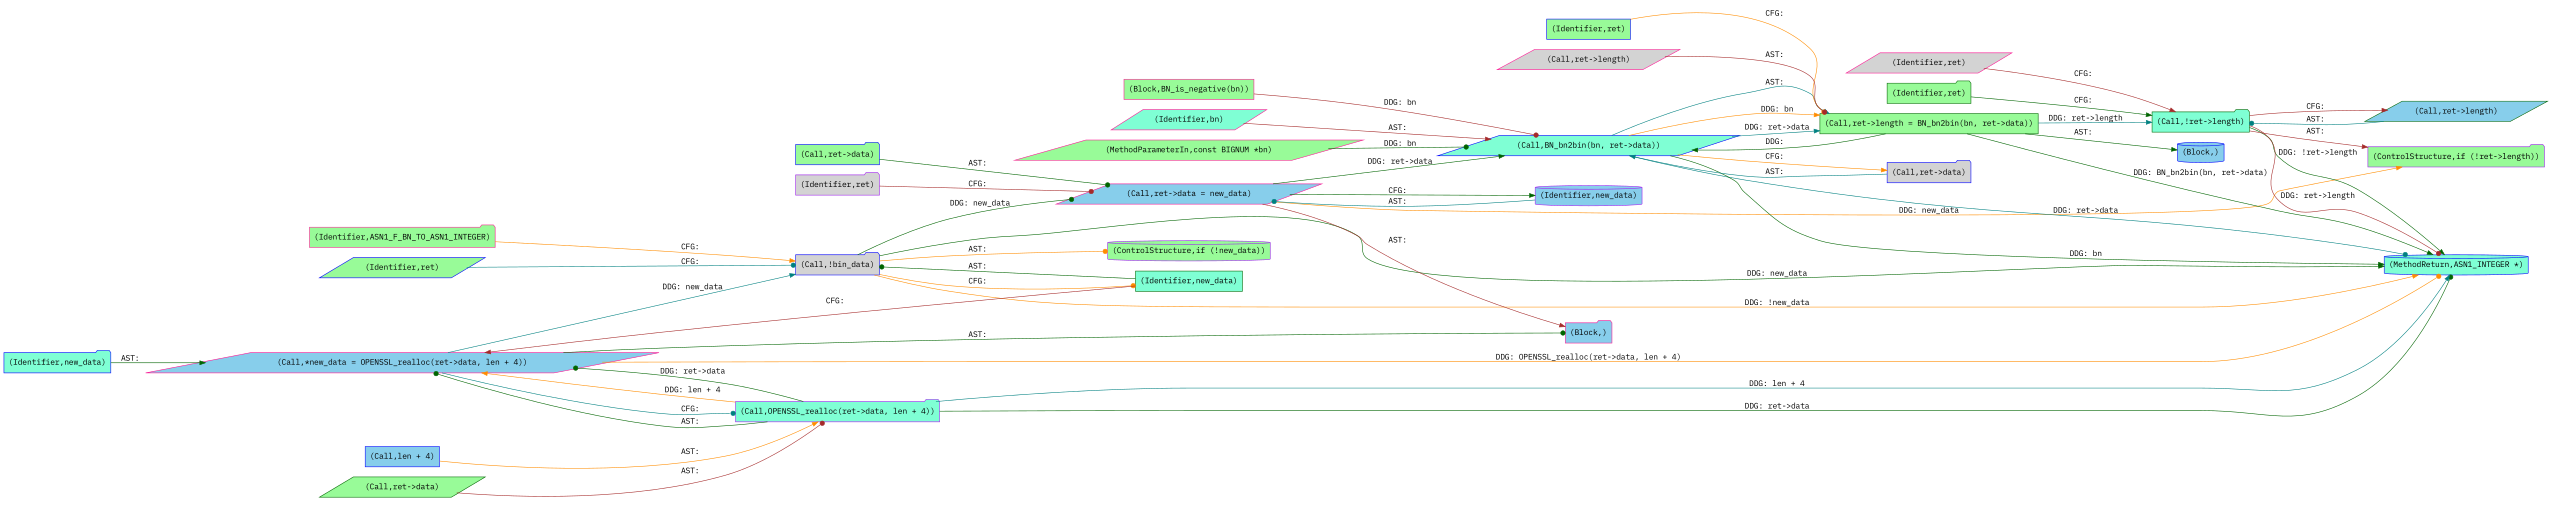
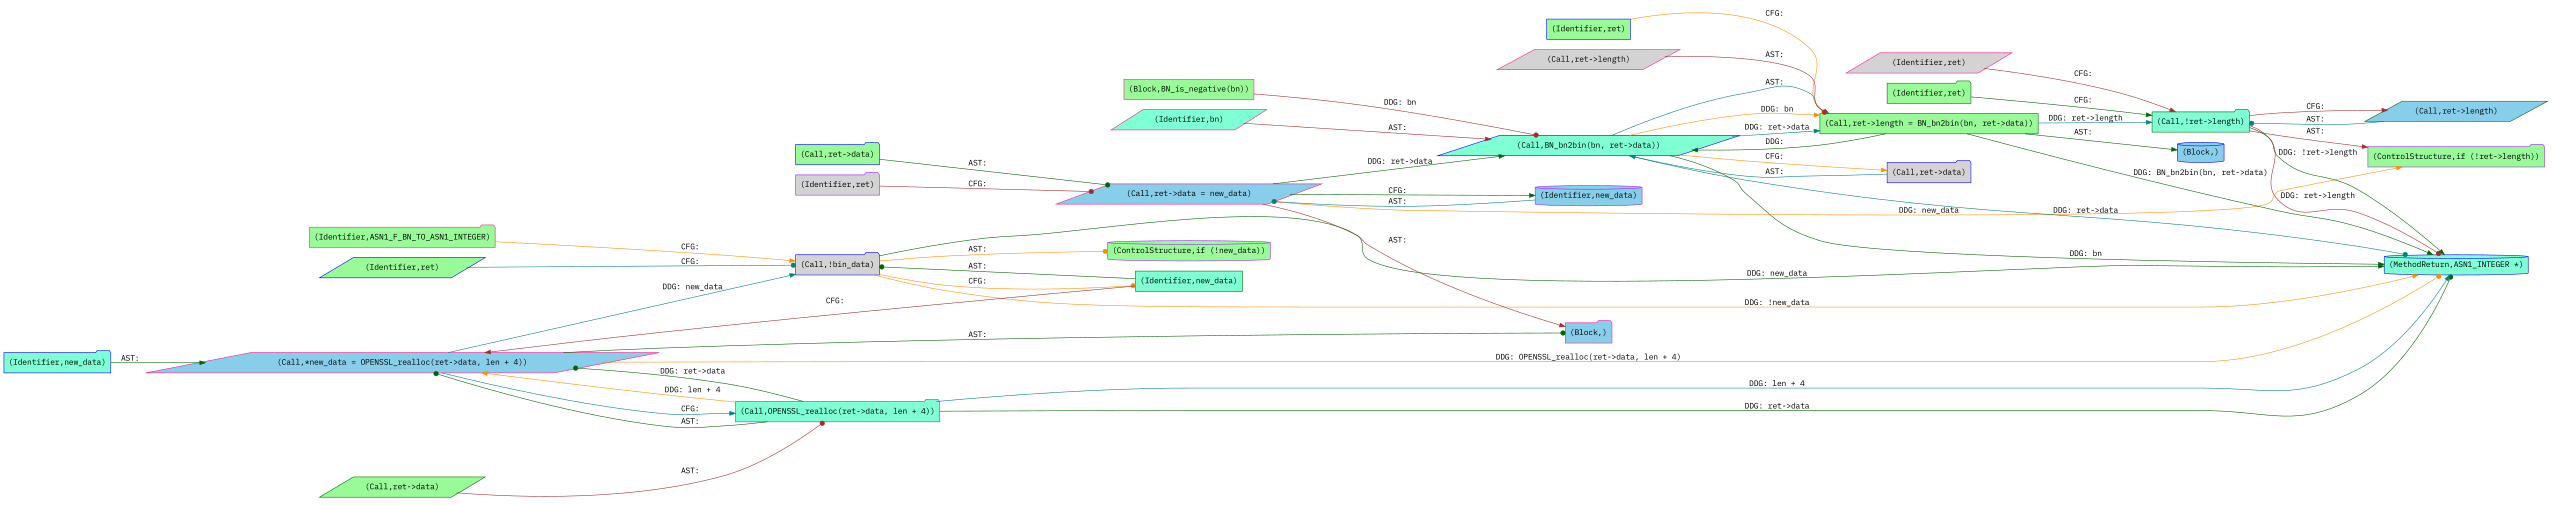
(1189, 150) -> none
(960, 216) -> none
(585, 403) -> (585, 403)
(402, 457) -> none
